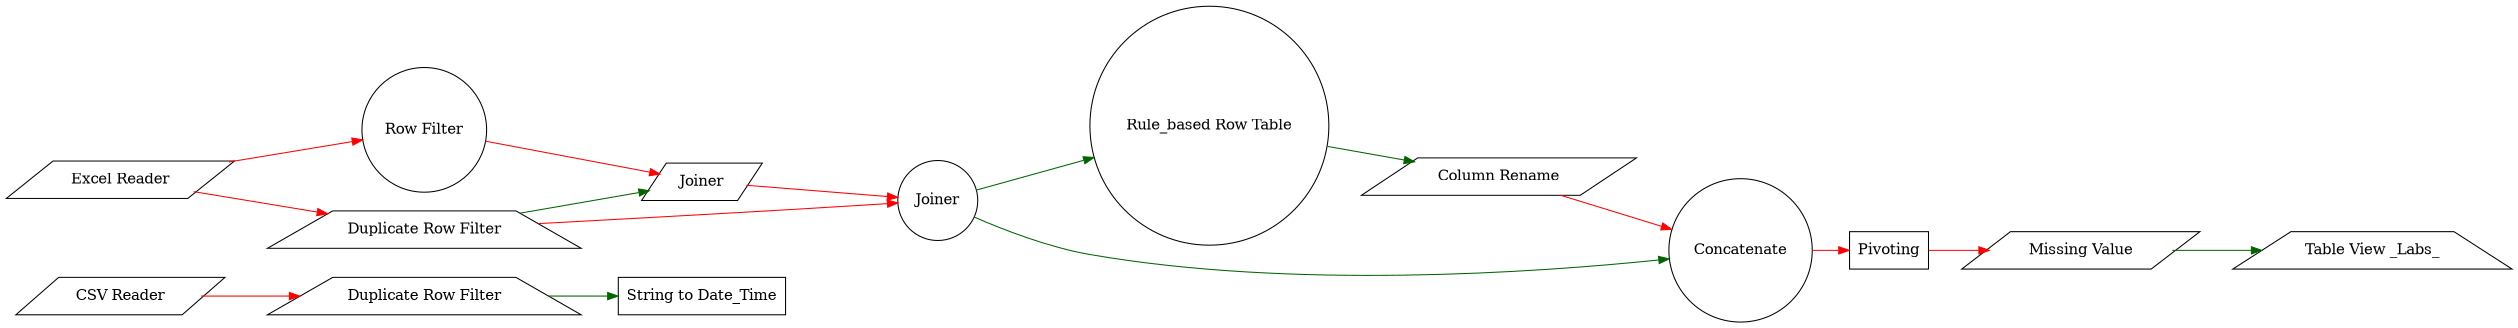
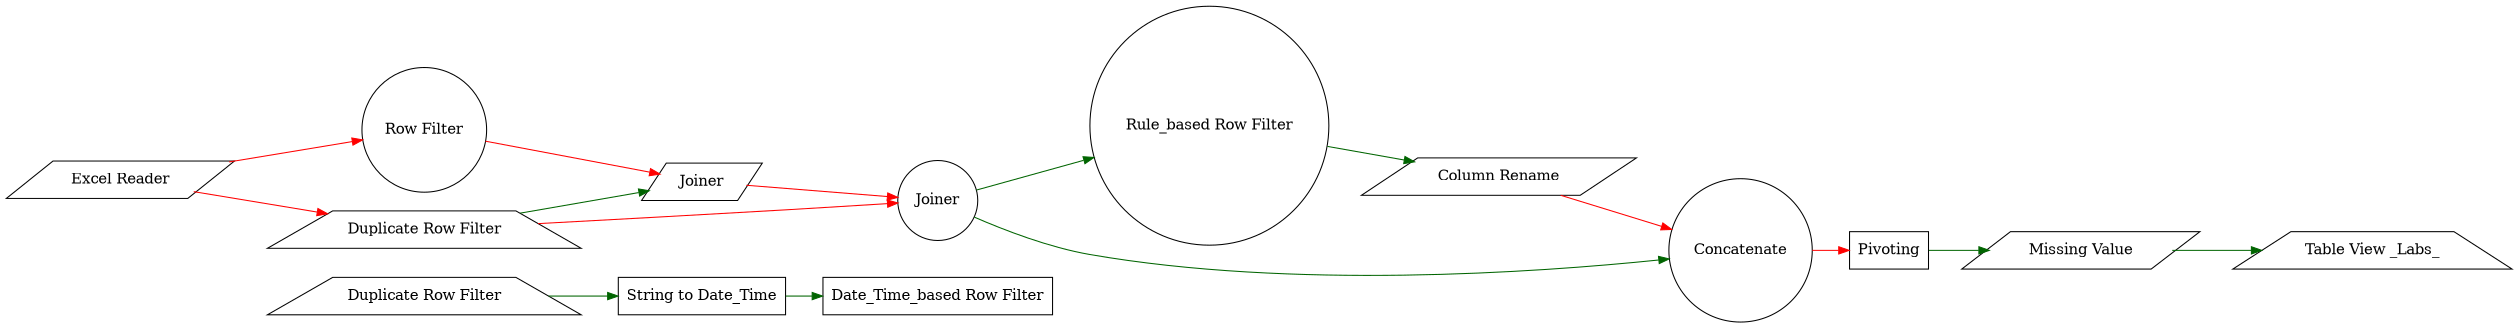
(1209, 126) -> (1209, 126)
(1954, 250) -> (1954, 250)
(120, 296) -> none
none -> (938, 296)
